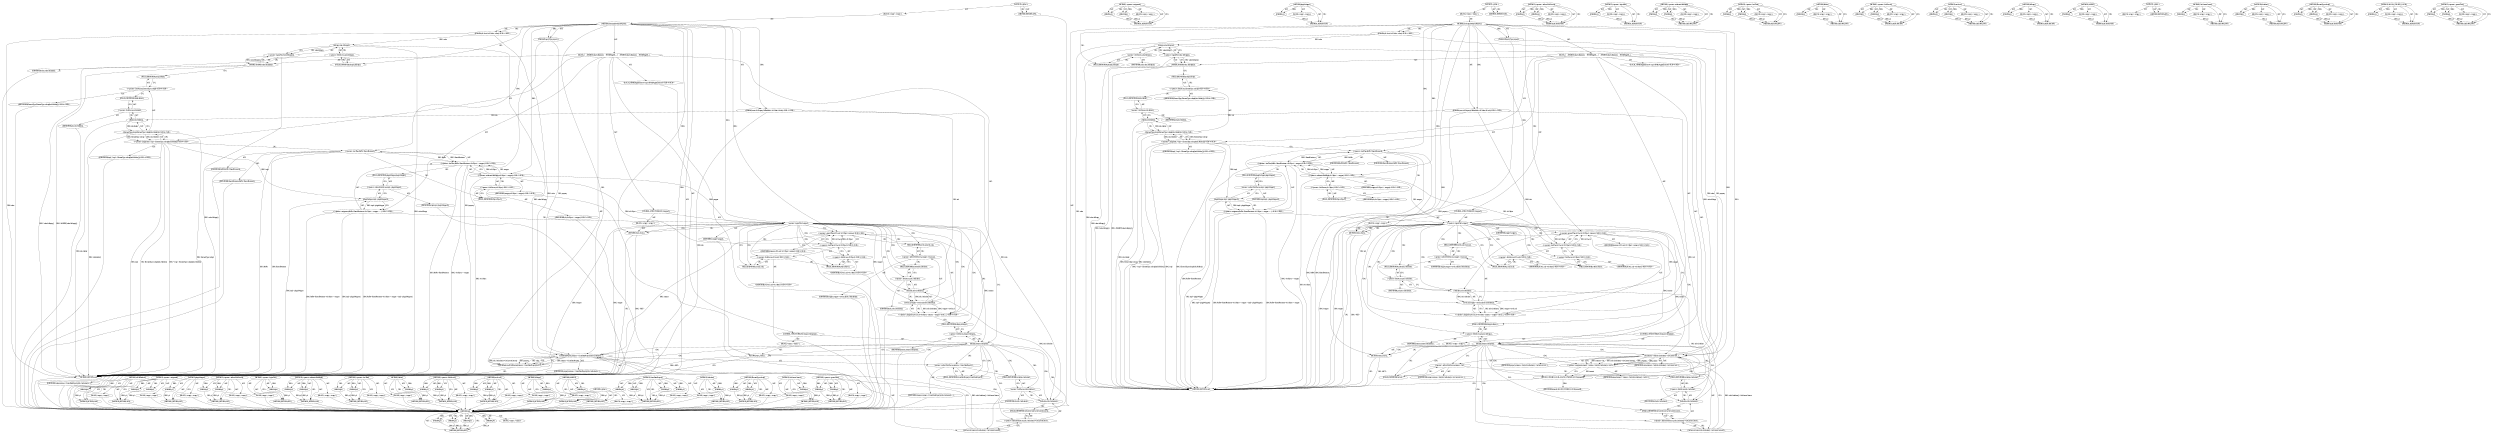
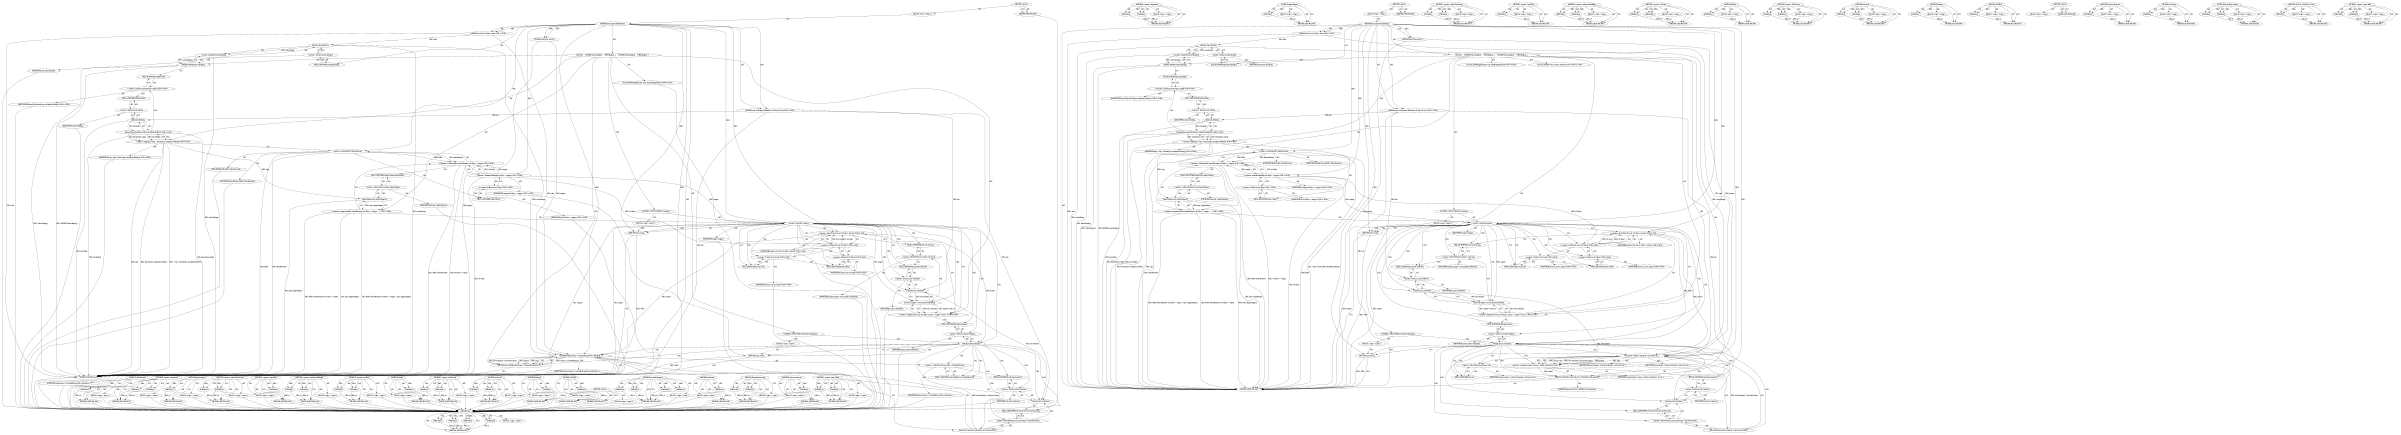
none -> (1560, 65)
